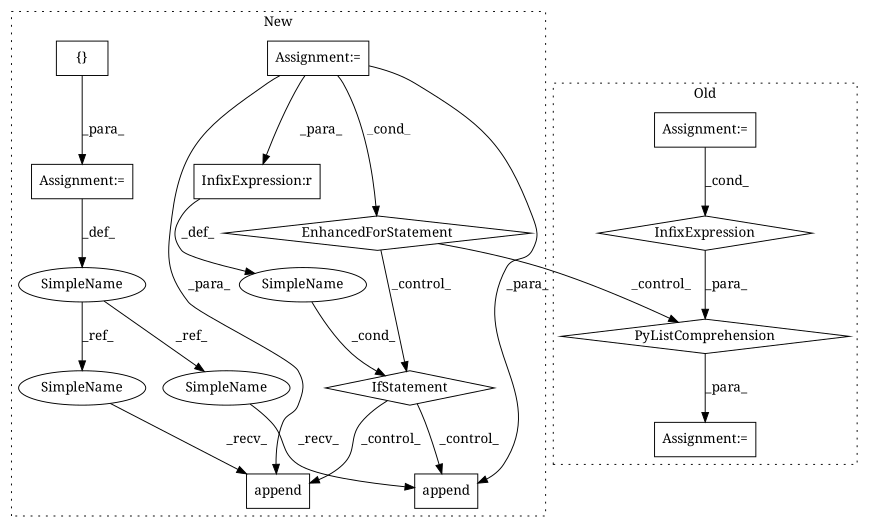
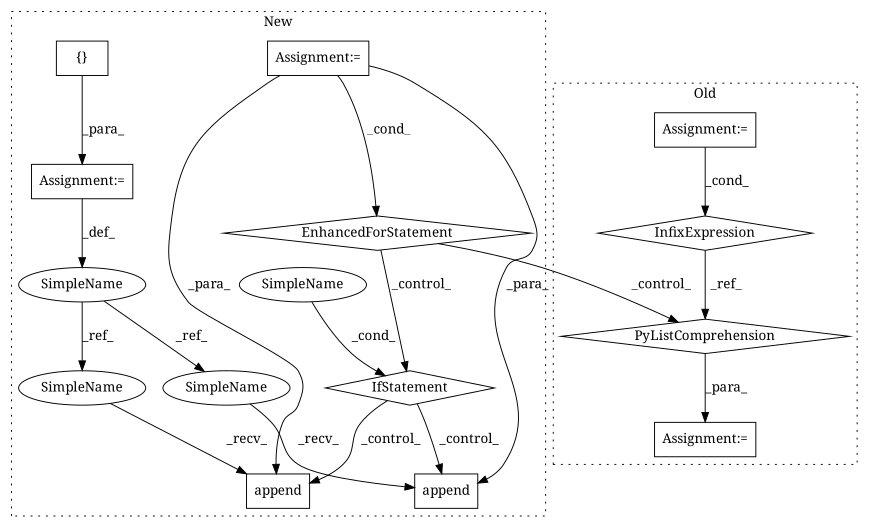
(257, 182) -> none
(727, 285) -> (727, 285)
